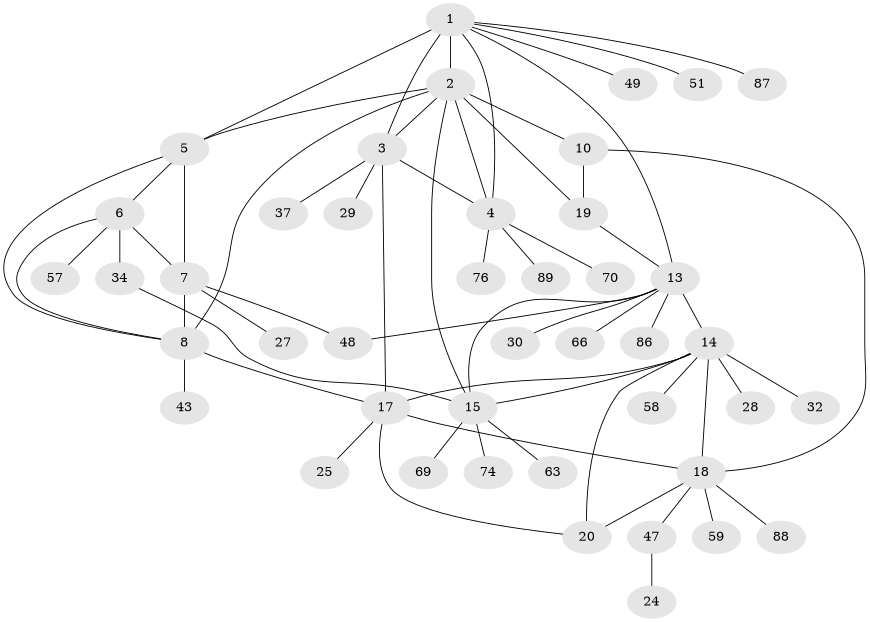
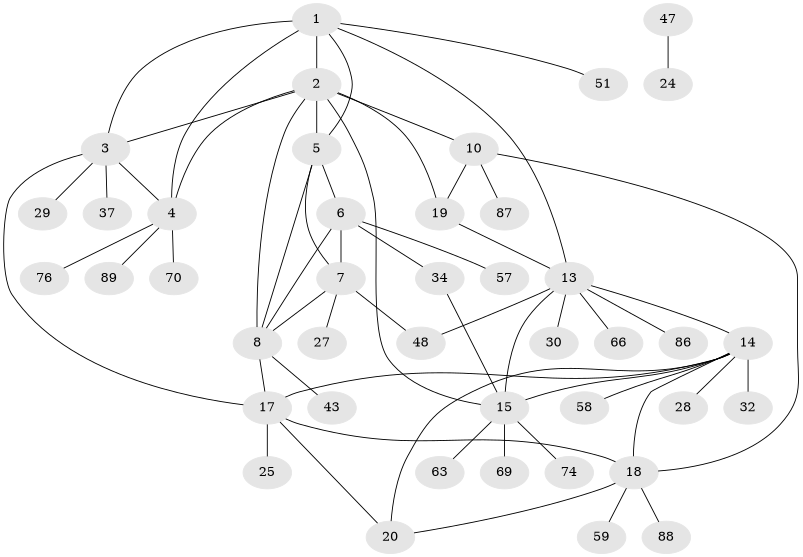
(611, 40) -> (489, 181)
(633, 84) -> none
(677, 505) -> none
